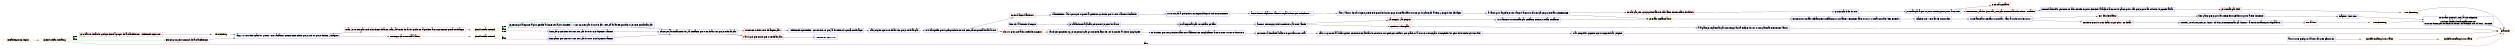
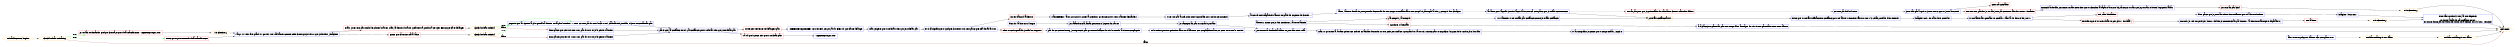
(1236, 24) -> (1236, 26)
(75, 39) -> (75, 38)
